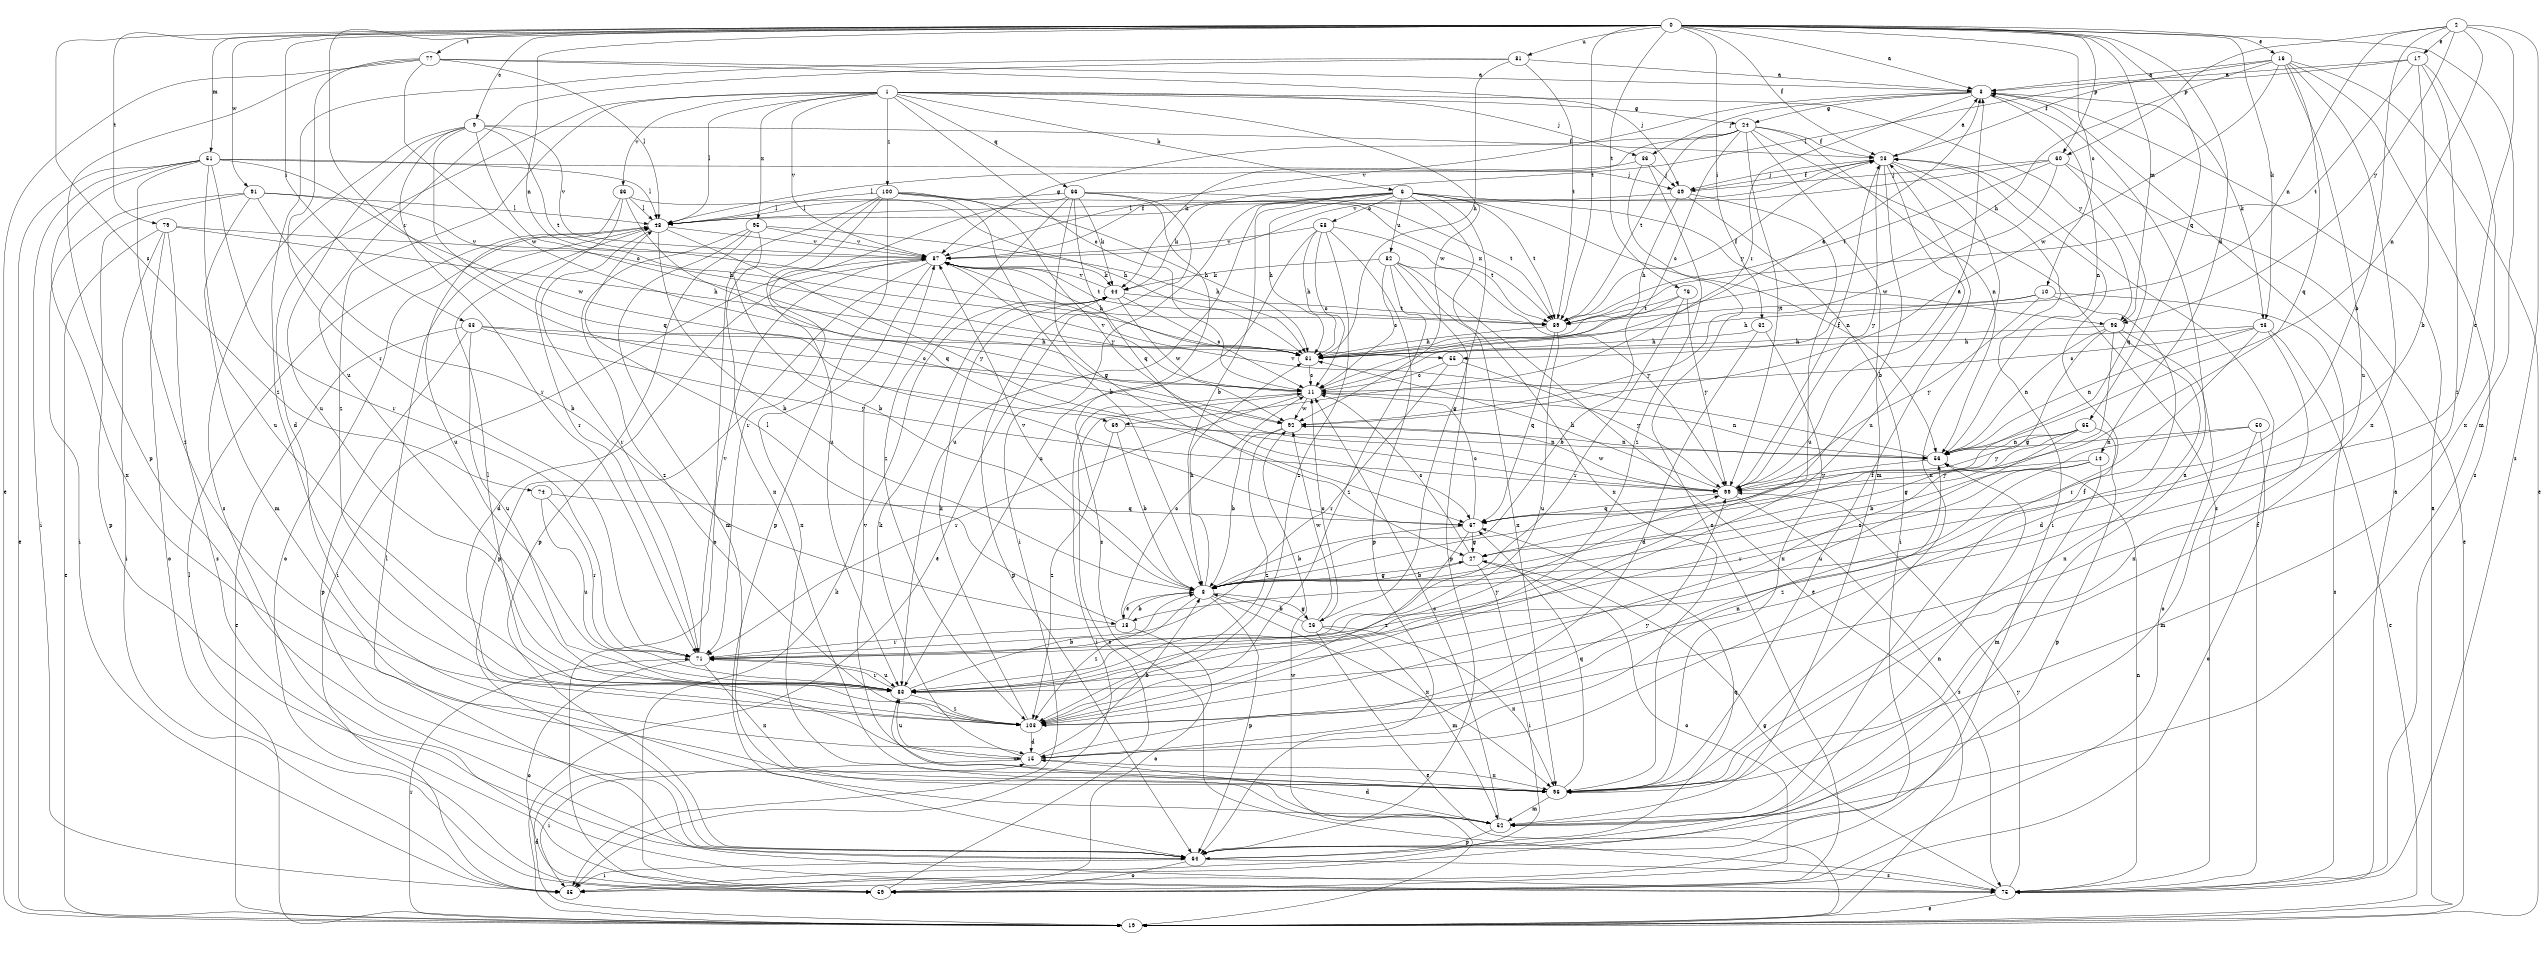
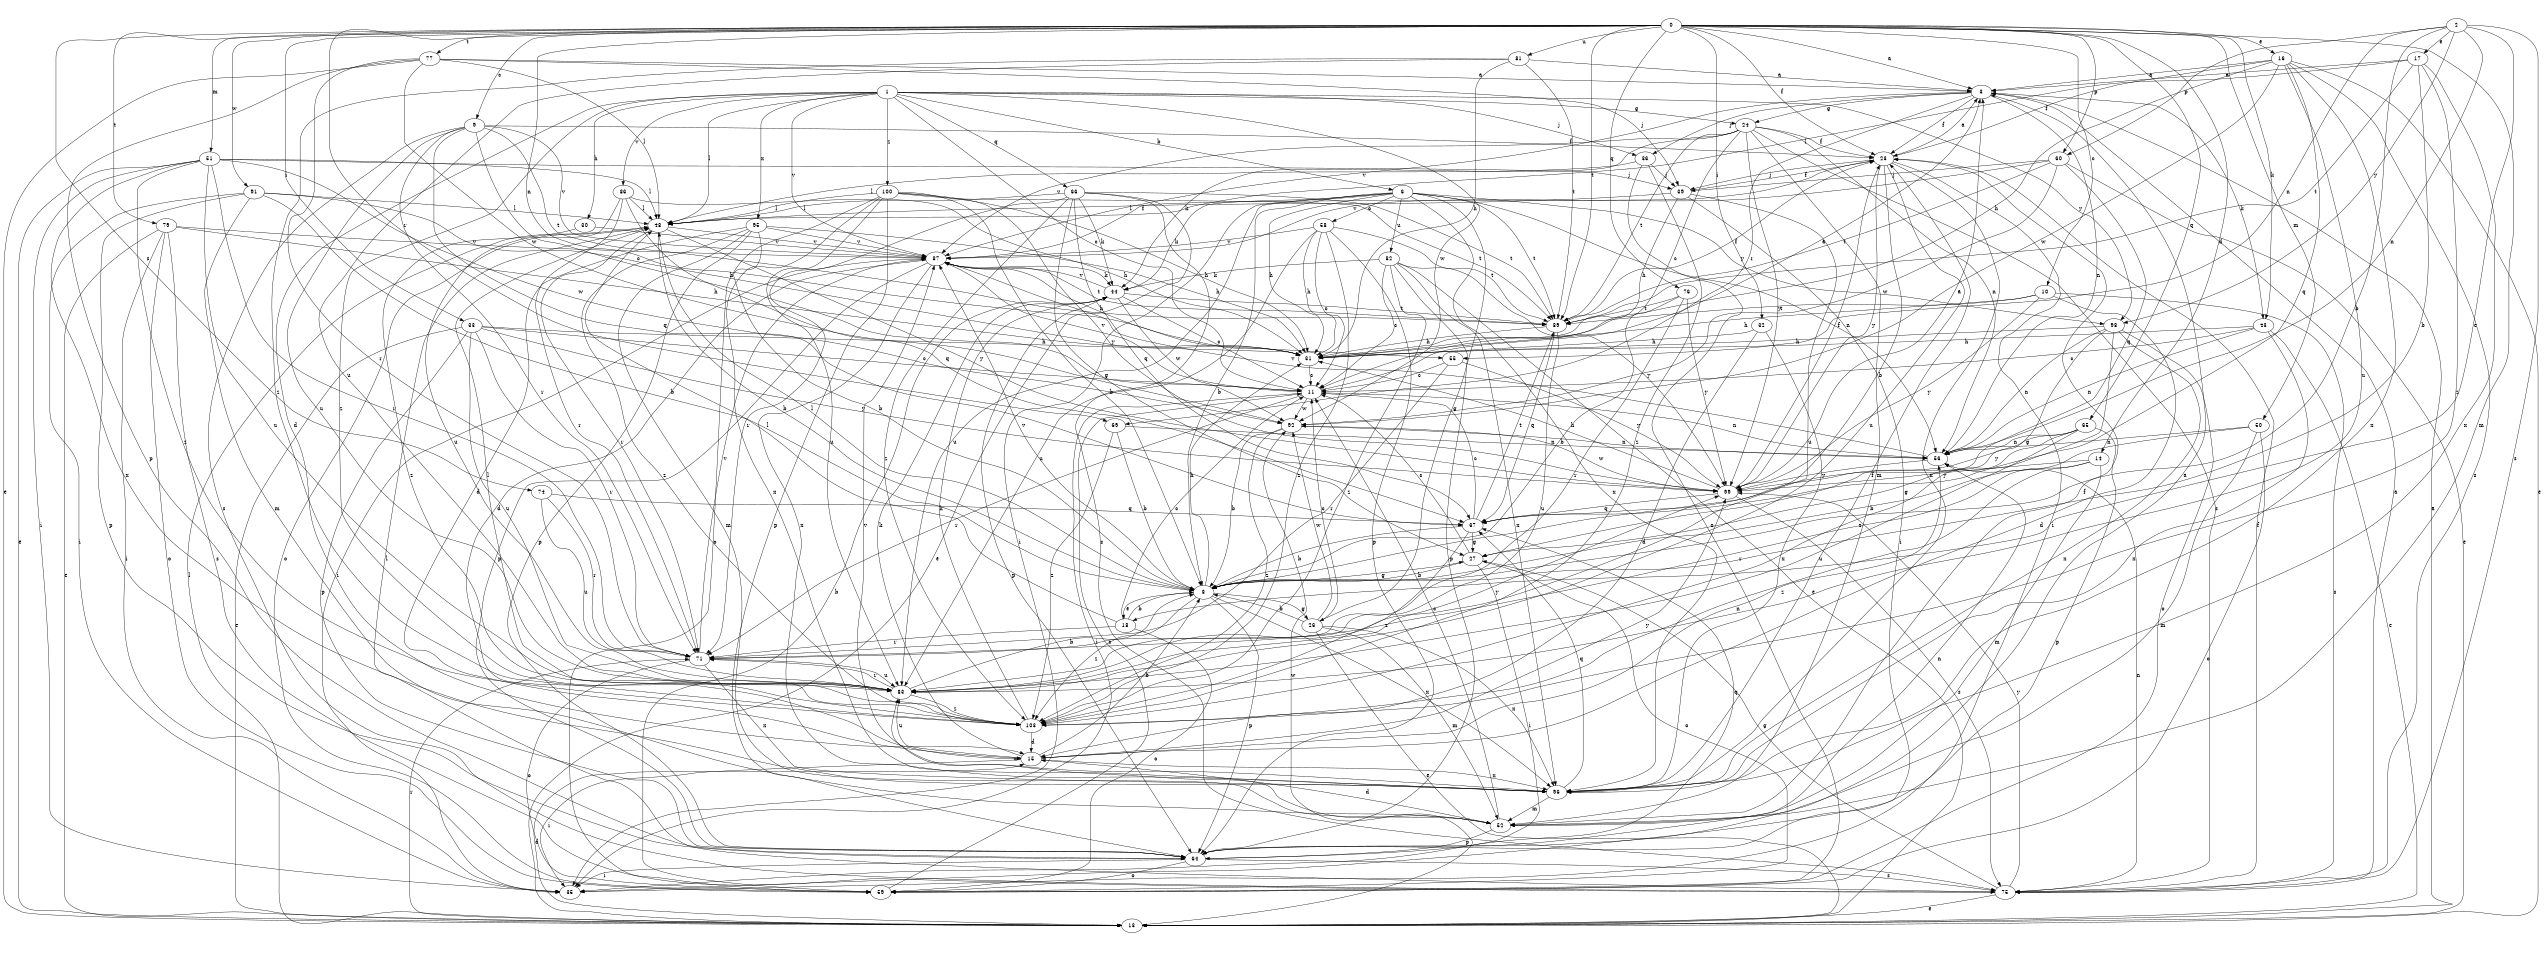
(2106, 50) -> (2221, 45)
none -> (1934, 124)
(1612, 159) -> (1612, 159)
(1059, 192) -> (1059, 192)
none -> (585, 225)
(1481, 259) -> (1481, 259)
none -> (1516, 428)
(650, 472) -> (717, 411)
none -> (901, 474)
(837, 592) -> (837, 592)
(1523, 610) -> (603, 484)
none -> (414, 650)
(1132, 926) -> (1132, 926)
